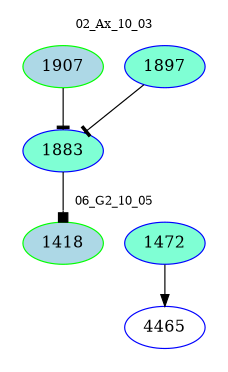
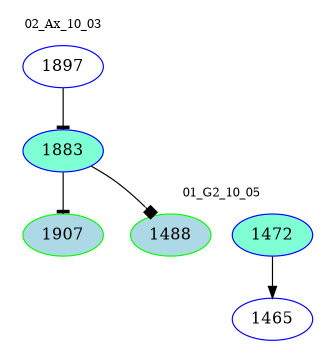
(165, 67) -> (63, 67)
(63, 106) -> (63, 190)
(114, 202) -> (222, 194)
(63, 243) -> (171, 235)
(165, 327) -> (272, 319)
